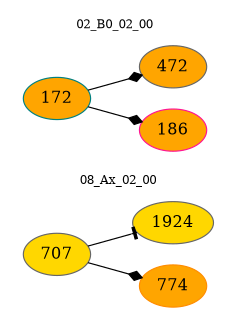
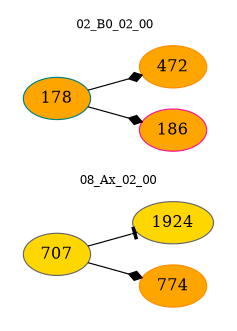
(173, 67) -> (173, 67)
(57, 98) -> (57, 98)
